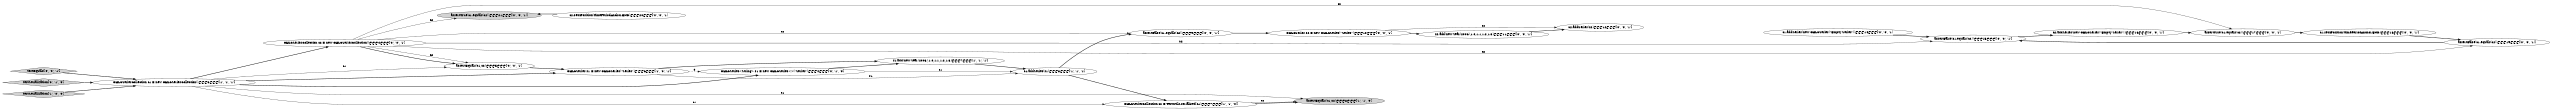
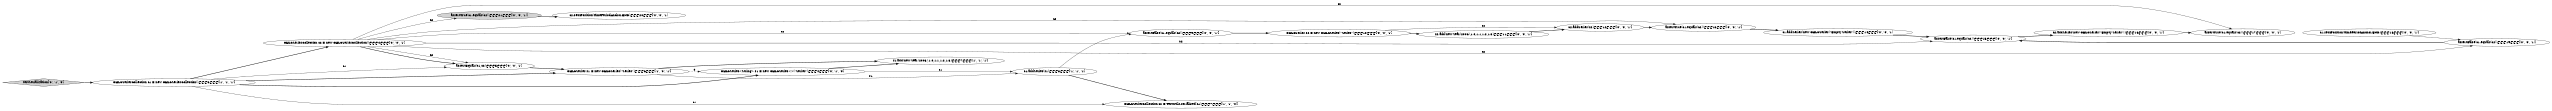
(549, 14) -> (546, 17)
none -> (1704, 27)
(2298, 33) -> none
(2434, 38) -> (2434, 38)
(1092, 46) -> (1092, 46)
(999, 66) -> none
(44, 71) -> none
(44, 94) -> none
(1339, 101) -> none
